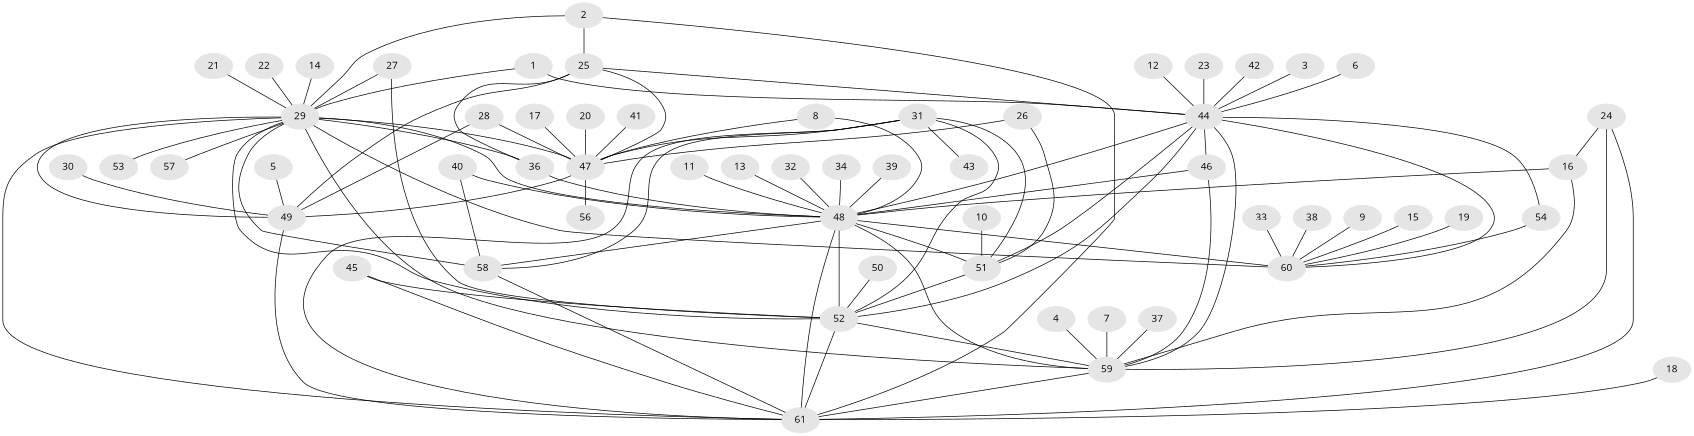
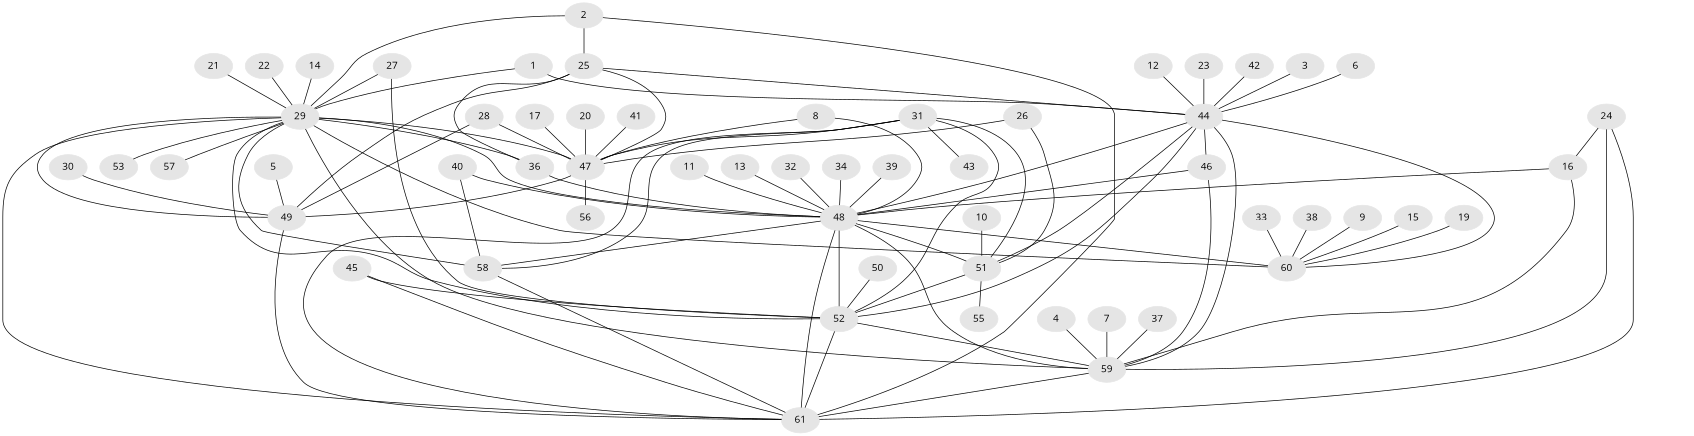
(1541, 218) -> none
none -> (979, 319)
(1672, 370) -> none
